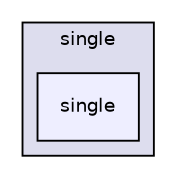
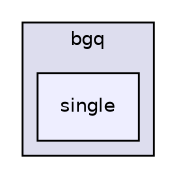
(88, 40) -> (88, 40)
